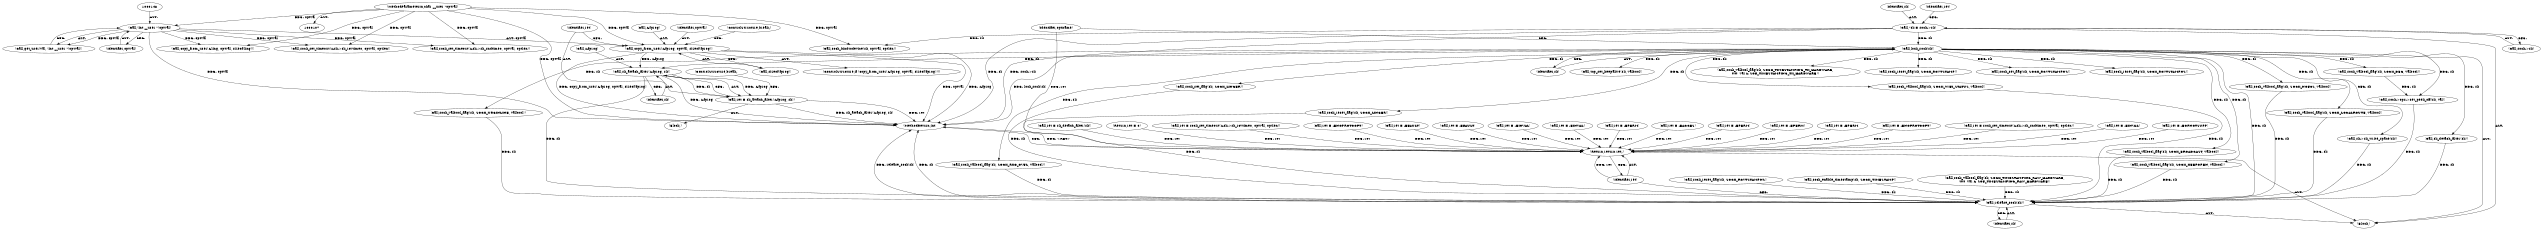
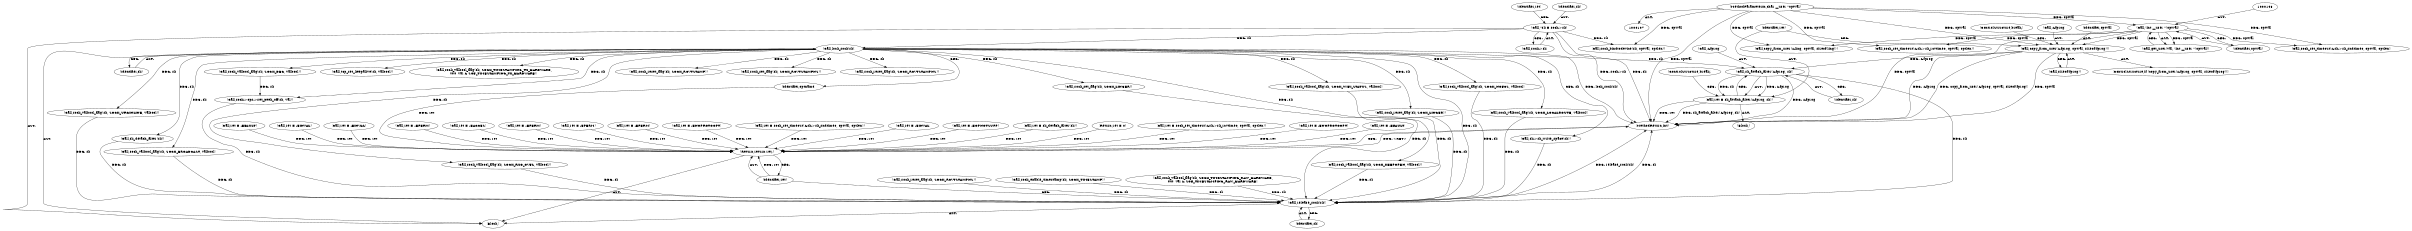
(516, 38) -> (2127, 38)
(1507, 39) -> (946, 81)
